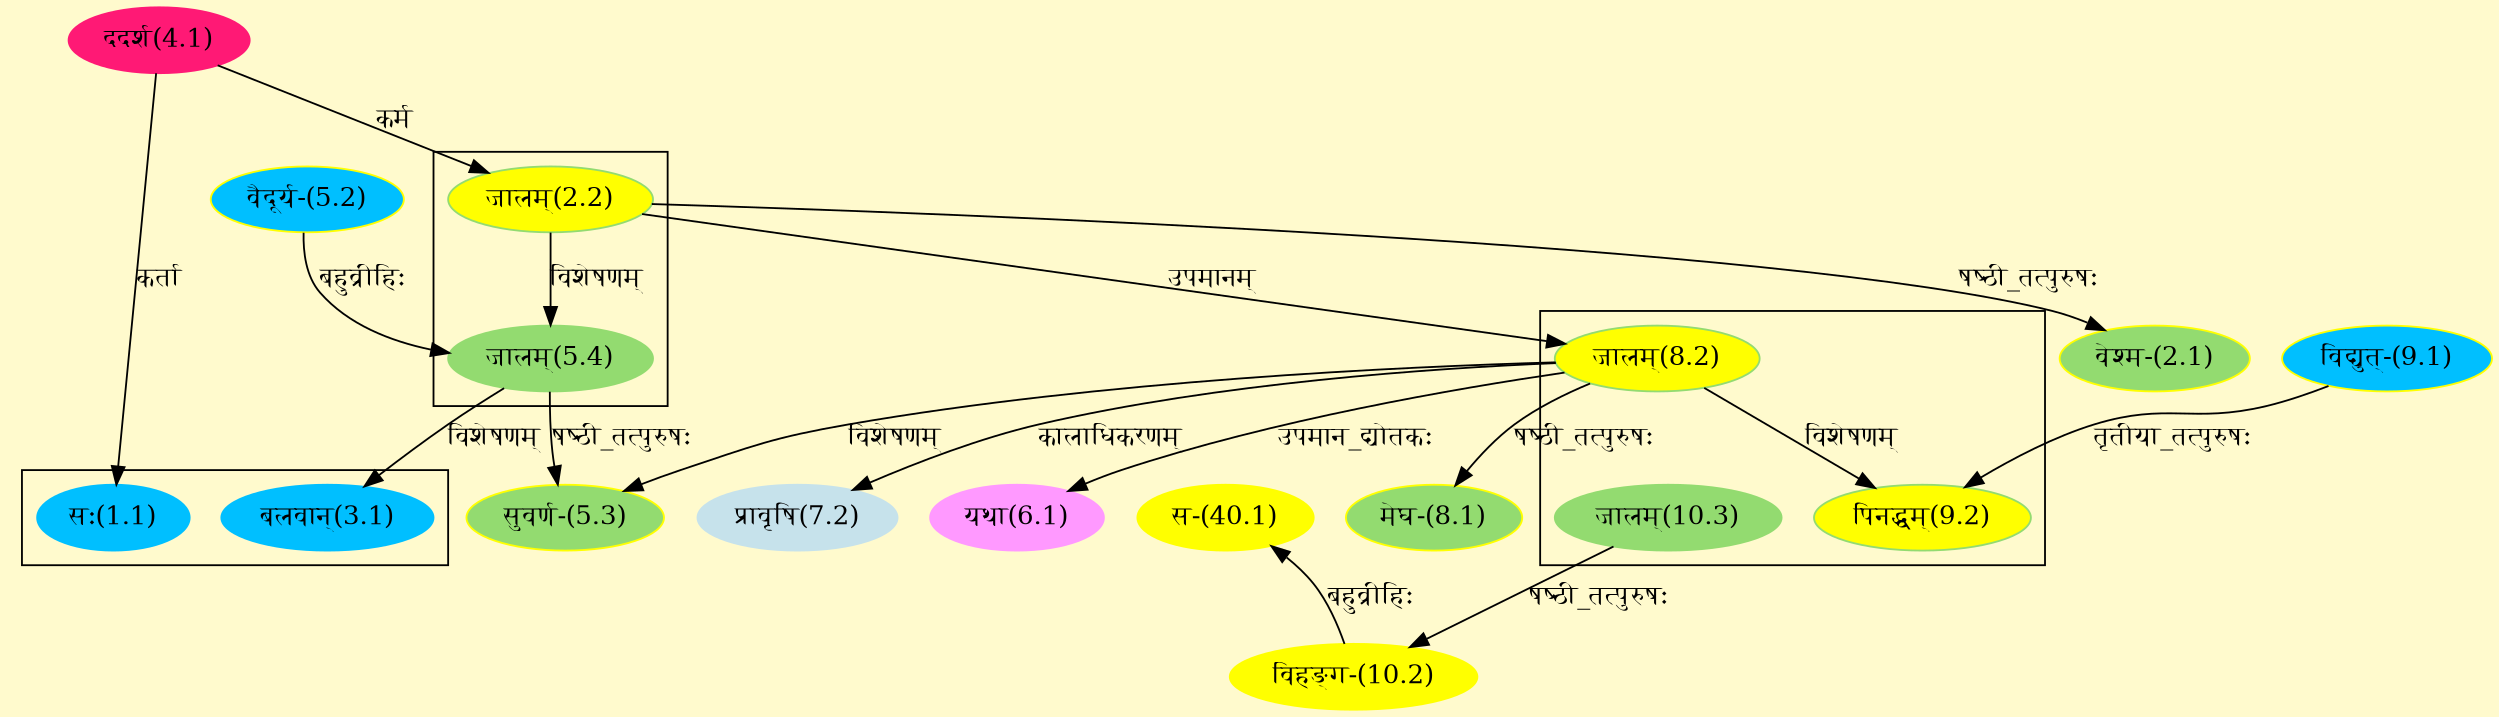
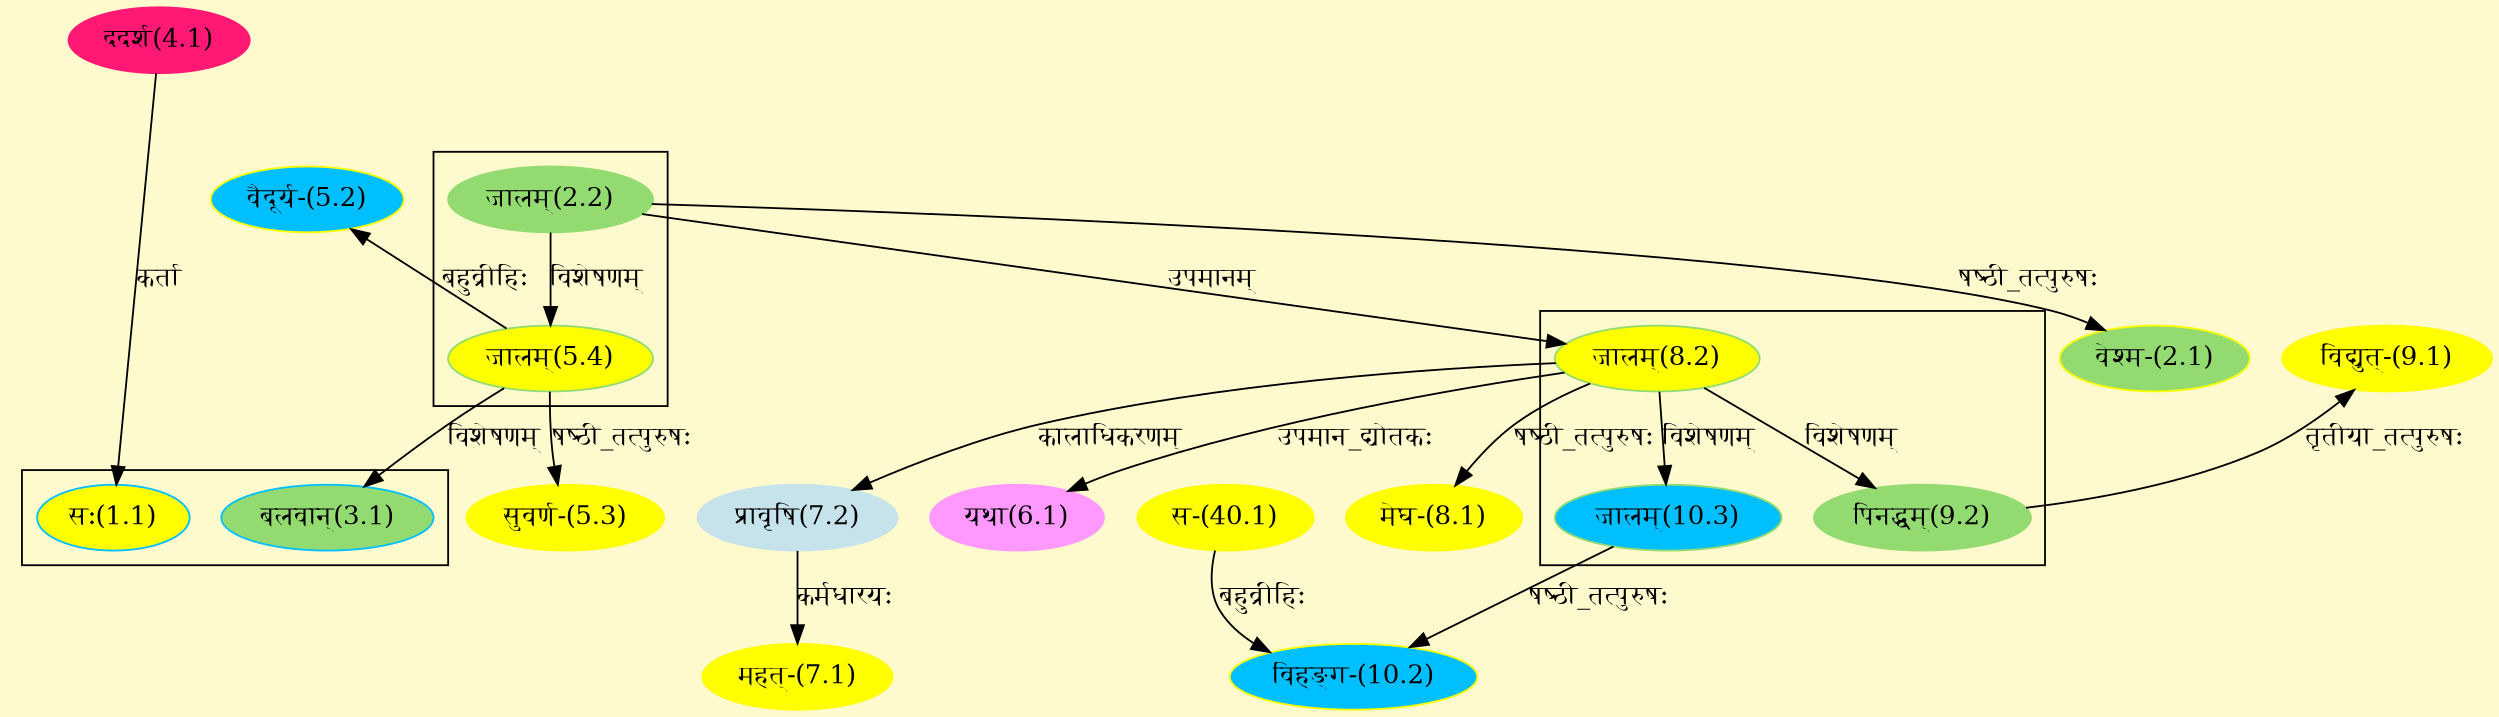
(344, 116) -> none
(551, 199) -> (551, 199)
(343, 314) -> (447, 291)
(551, 359) -> (551, 359)
(2387, 359) -> (2387, 359)
(1093, 392) -> (1662, 429)
(2150, 414) -> (2190, 476)
(113, 518) -> (113, 518)
(327, 518) -> (327, 518)
(565, 518) -> (565, 518)
(1434, 518) -> (1434, 518)
(1668, 518) -> (1668, 518)
(1922, 518) -> (1922, 518)
(1322, 596) -> (1217, 604)
none -> (798, 677)
(1354, 677) -> (1354, 677)
